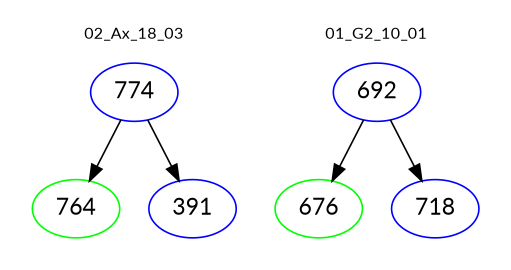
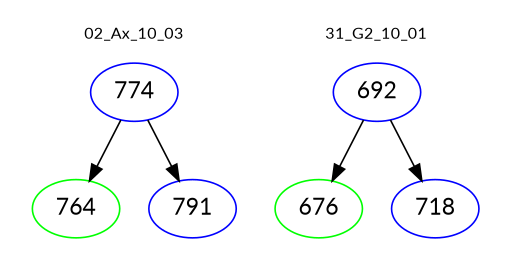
(134, 35) -> (134, 35)
(377, 35) -> (377, 35)
(193, 209) -> (193, 209)
